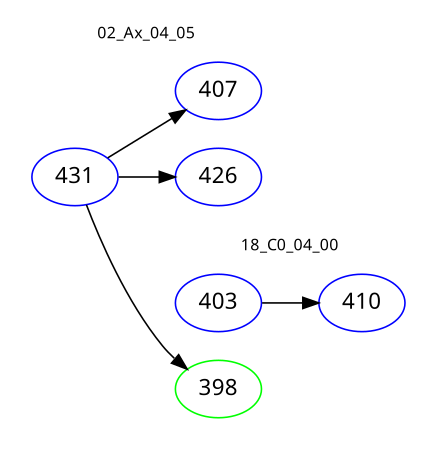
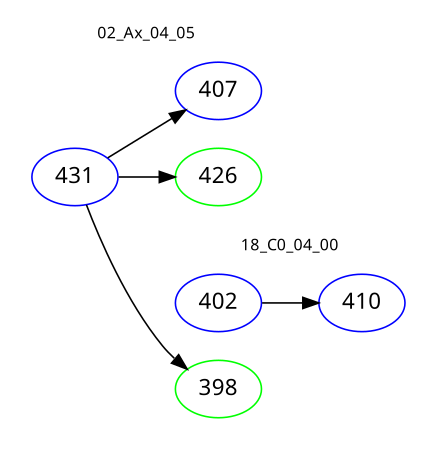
(218, 177) -> (218, 177)
(218, 303) -> (218, 303)
